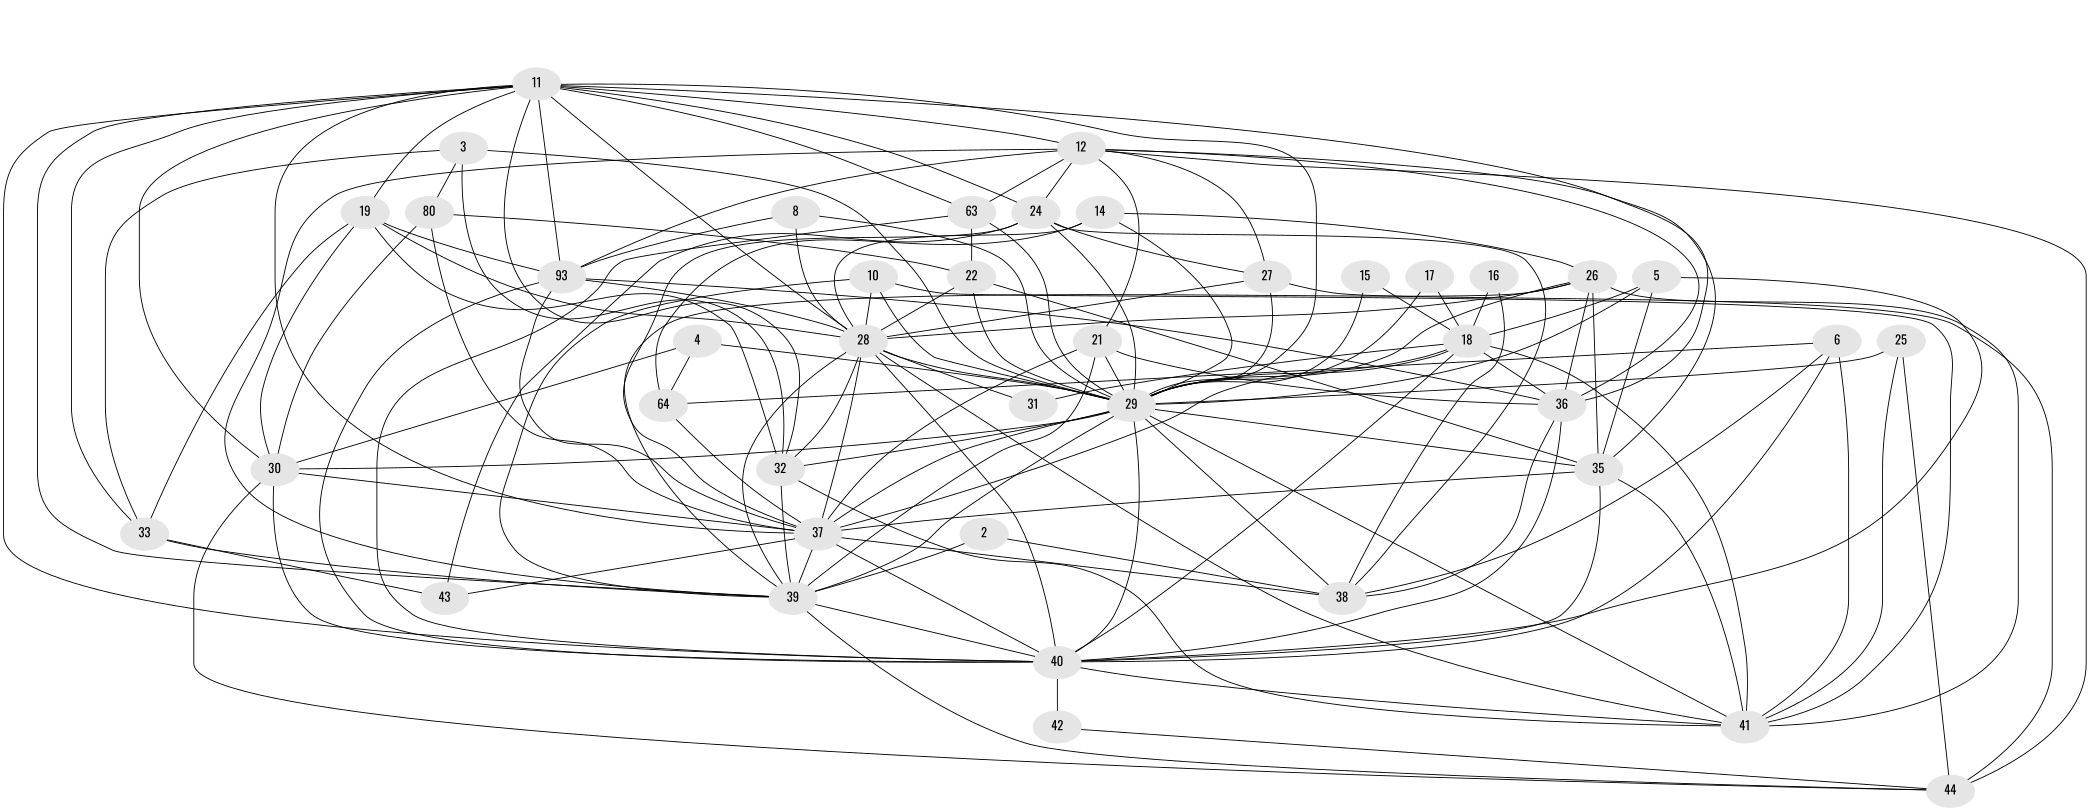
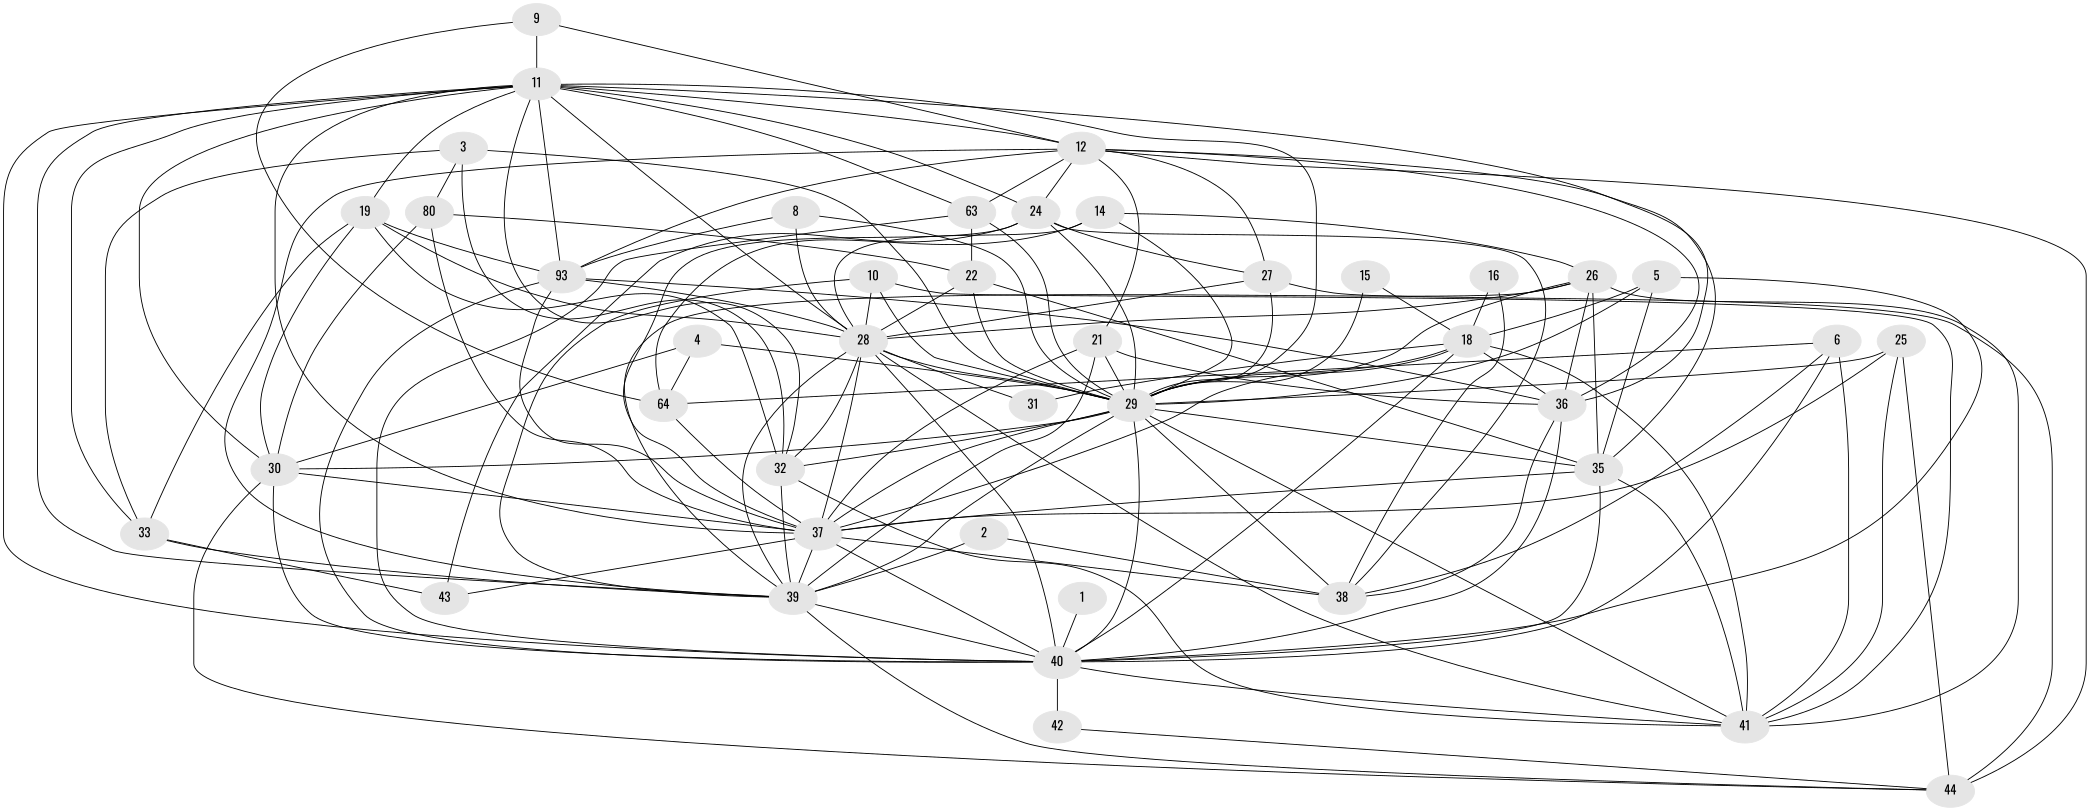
none -> (537, 20)
(1430, 277) -> none
none -> (1381, 511)
none -> (1082, 598)
